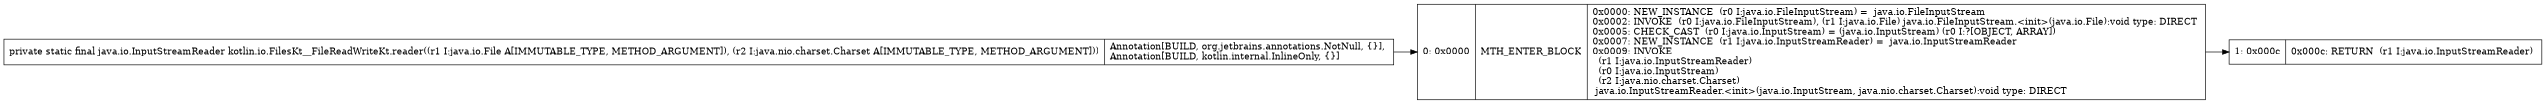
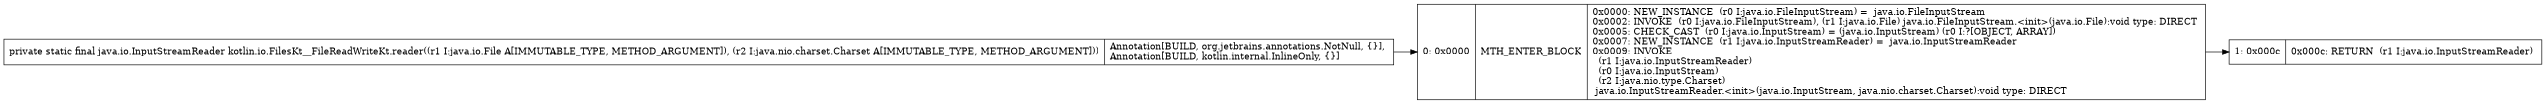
(1666, 81) -> (1659, 81)
